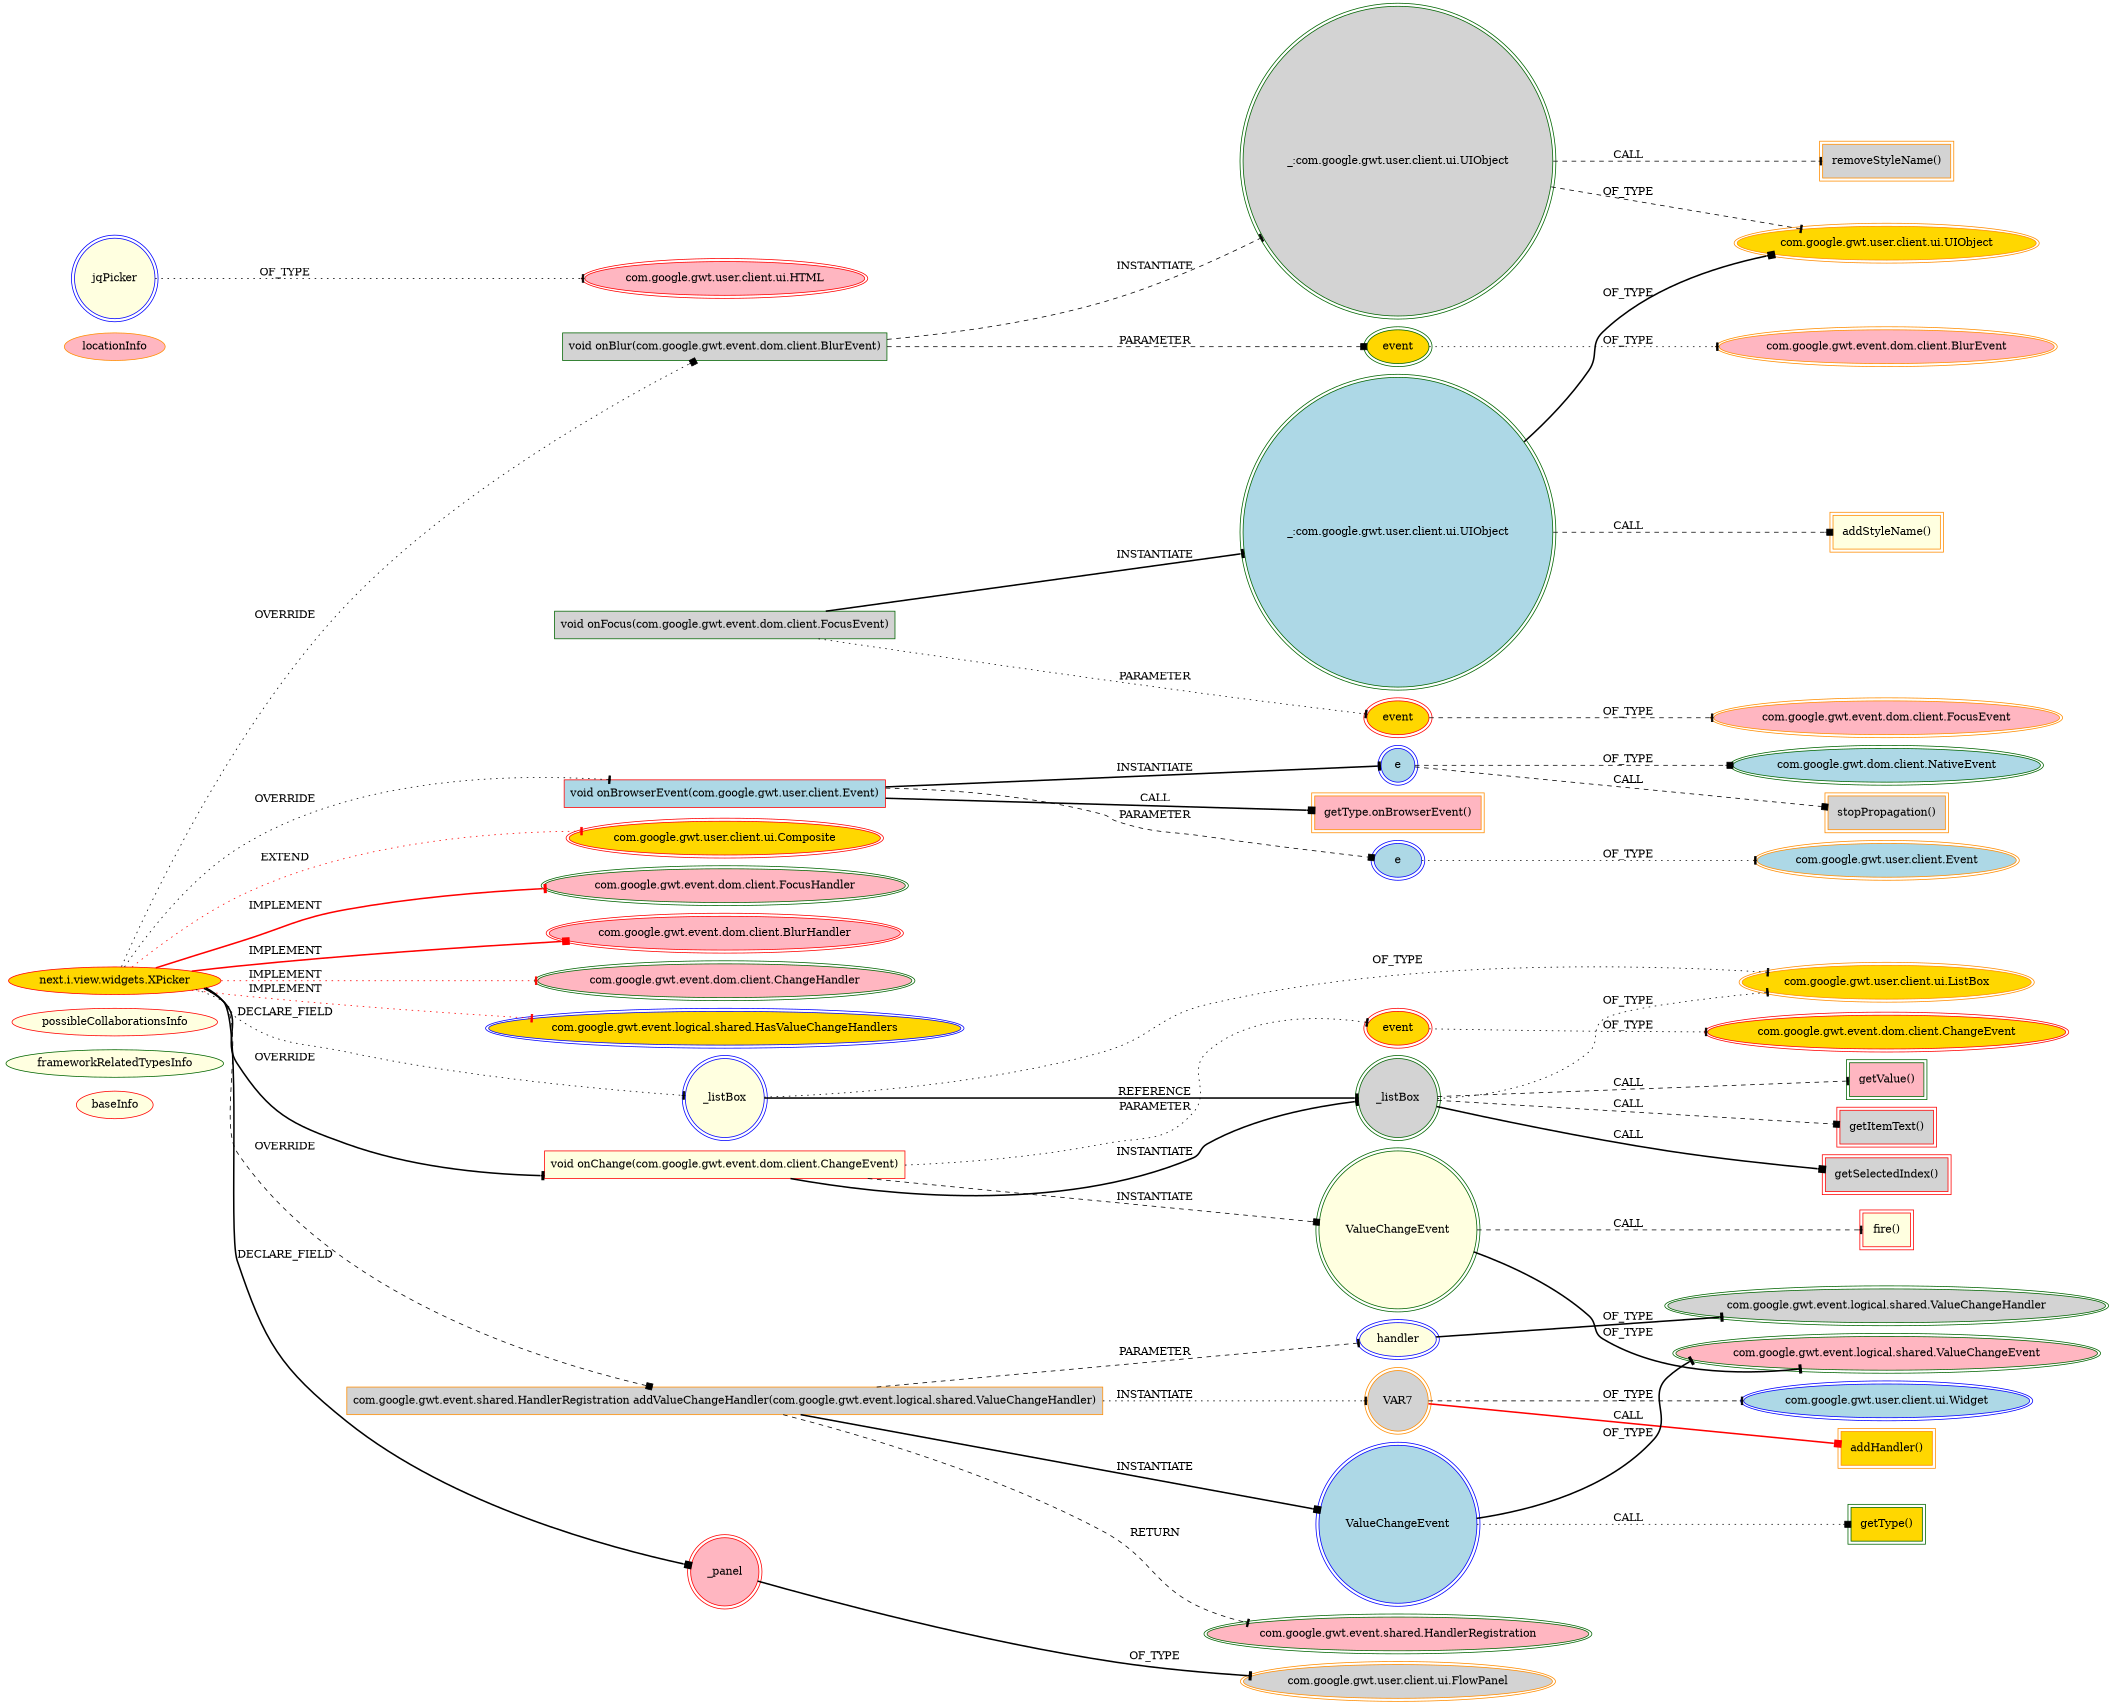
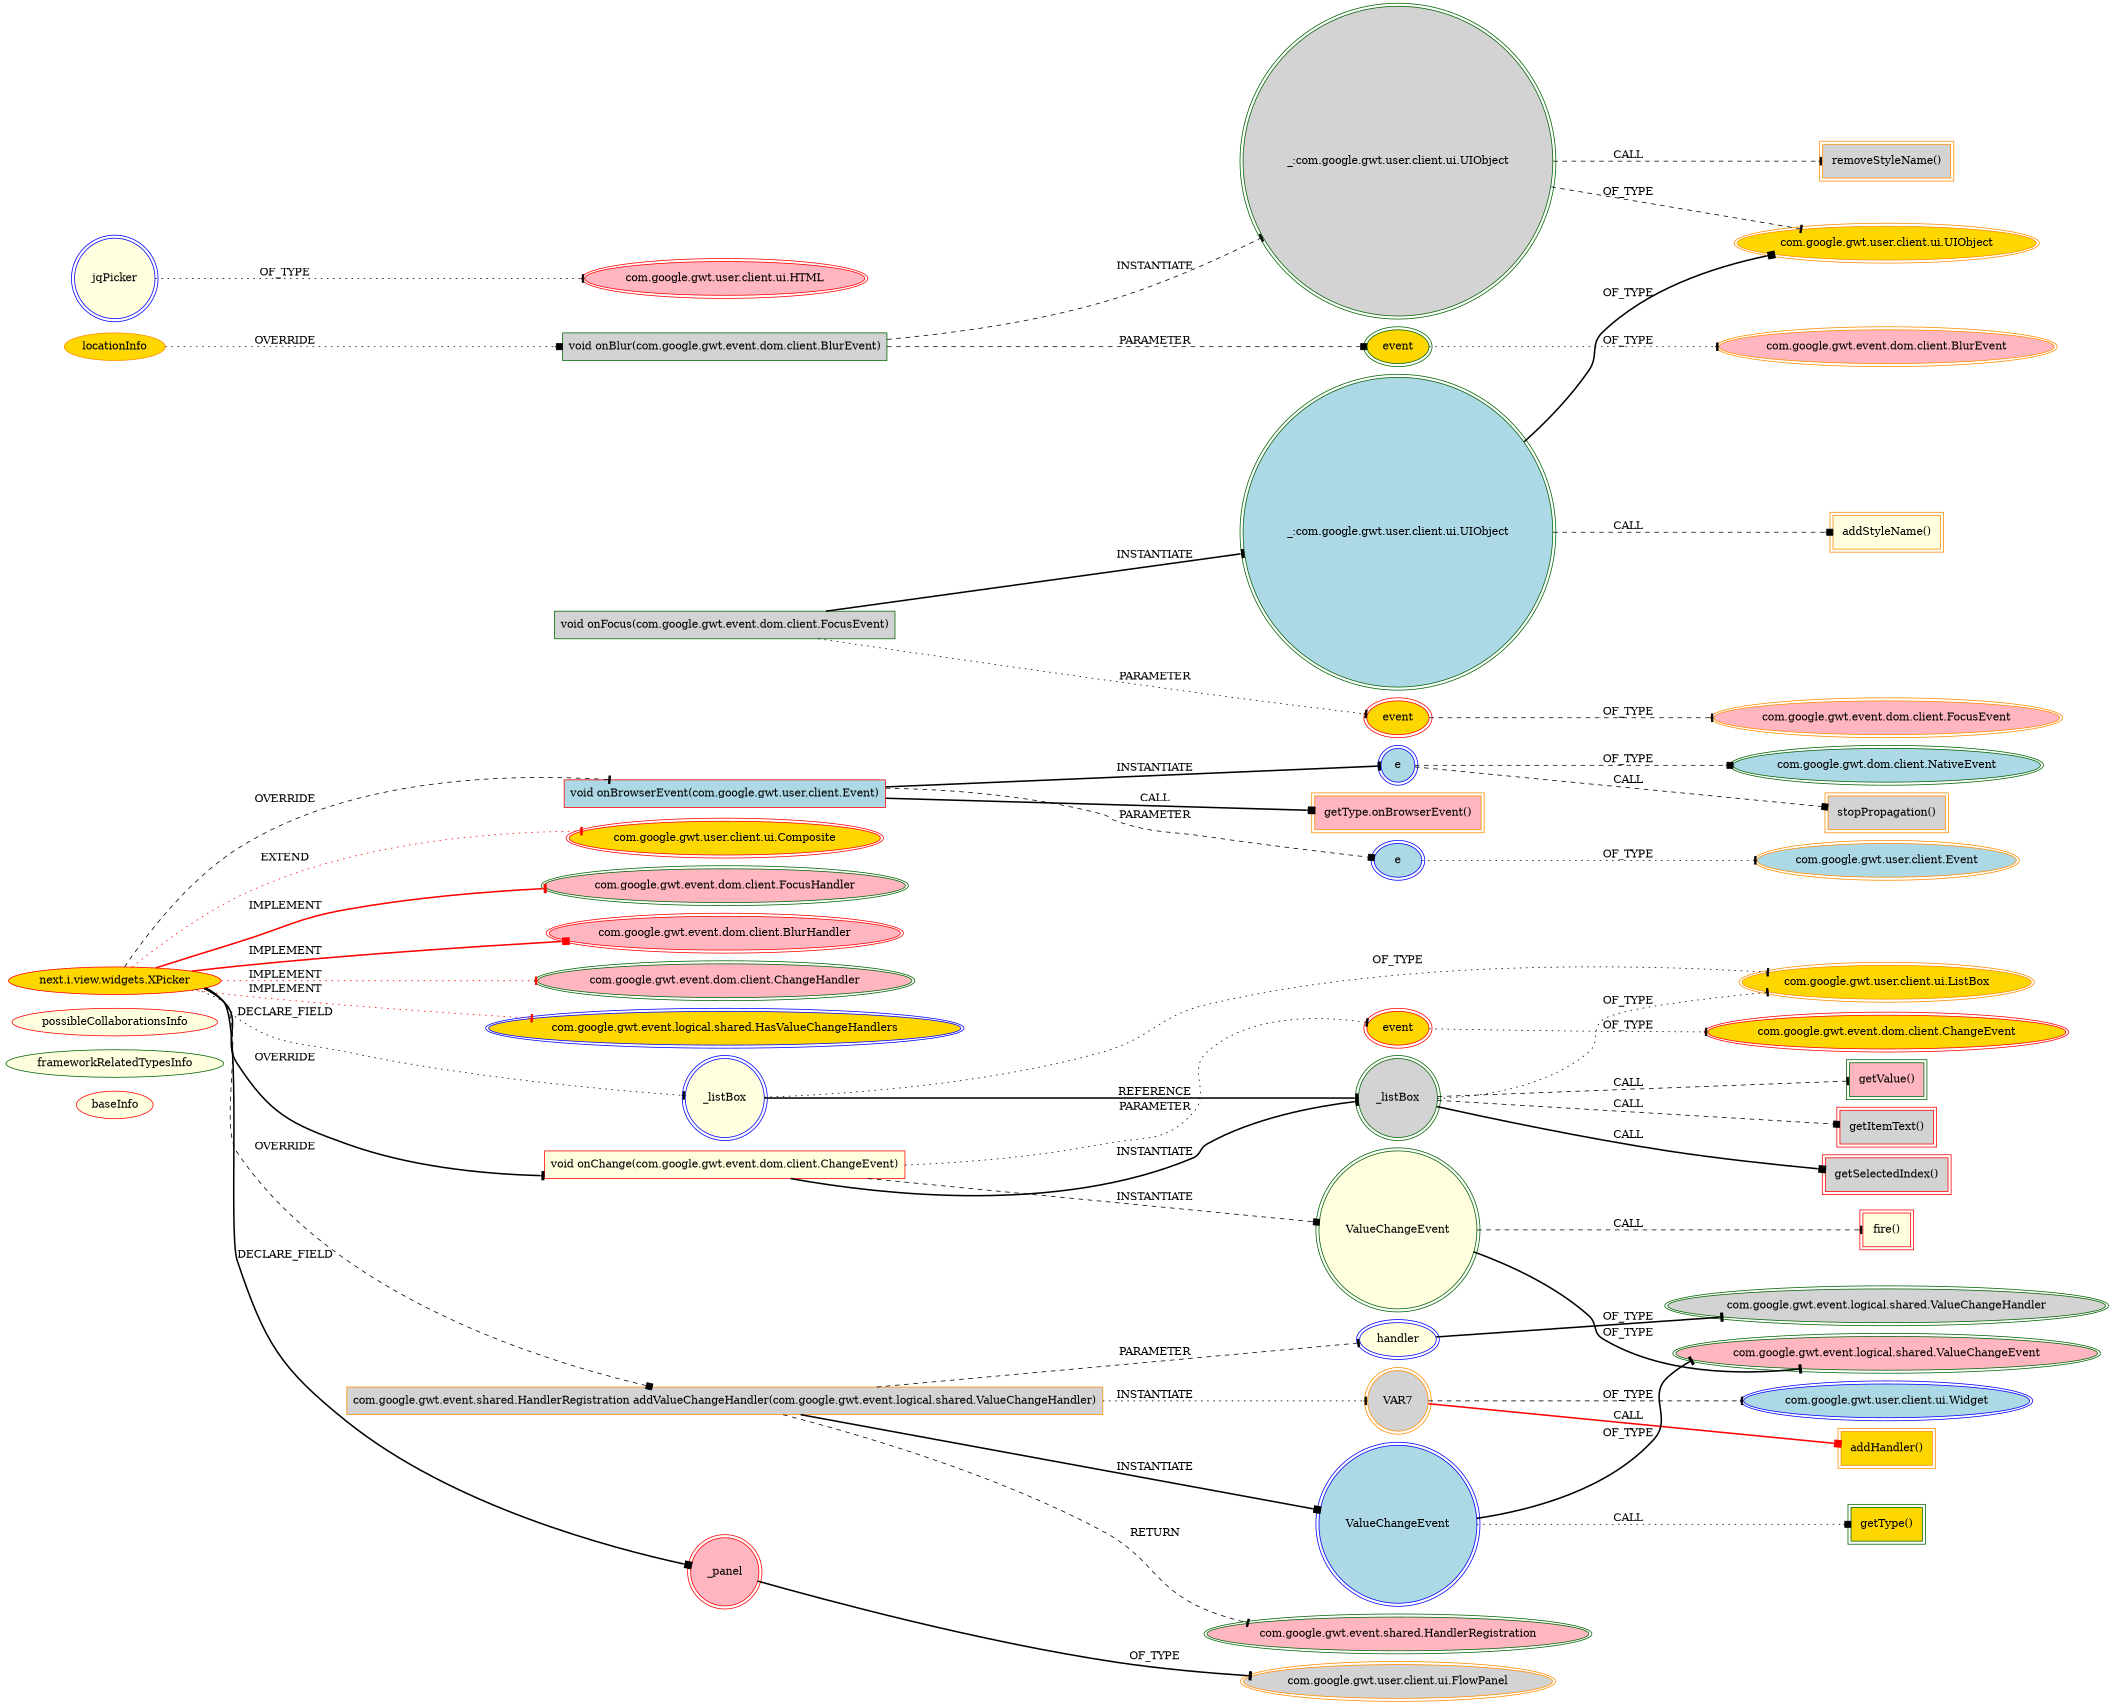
(115, 347) -> (115, 347)
(344, 608) -> (360, 347)
(336, 805) -> (336, 805)
